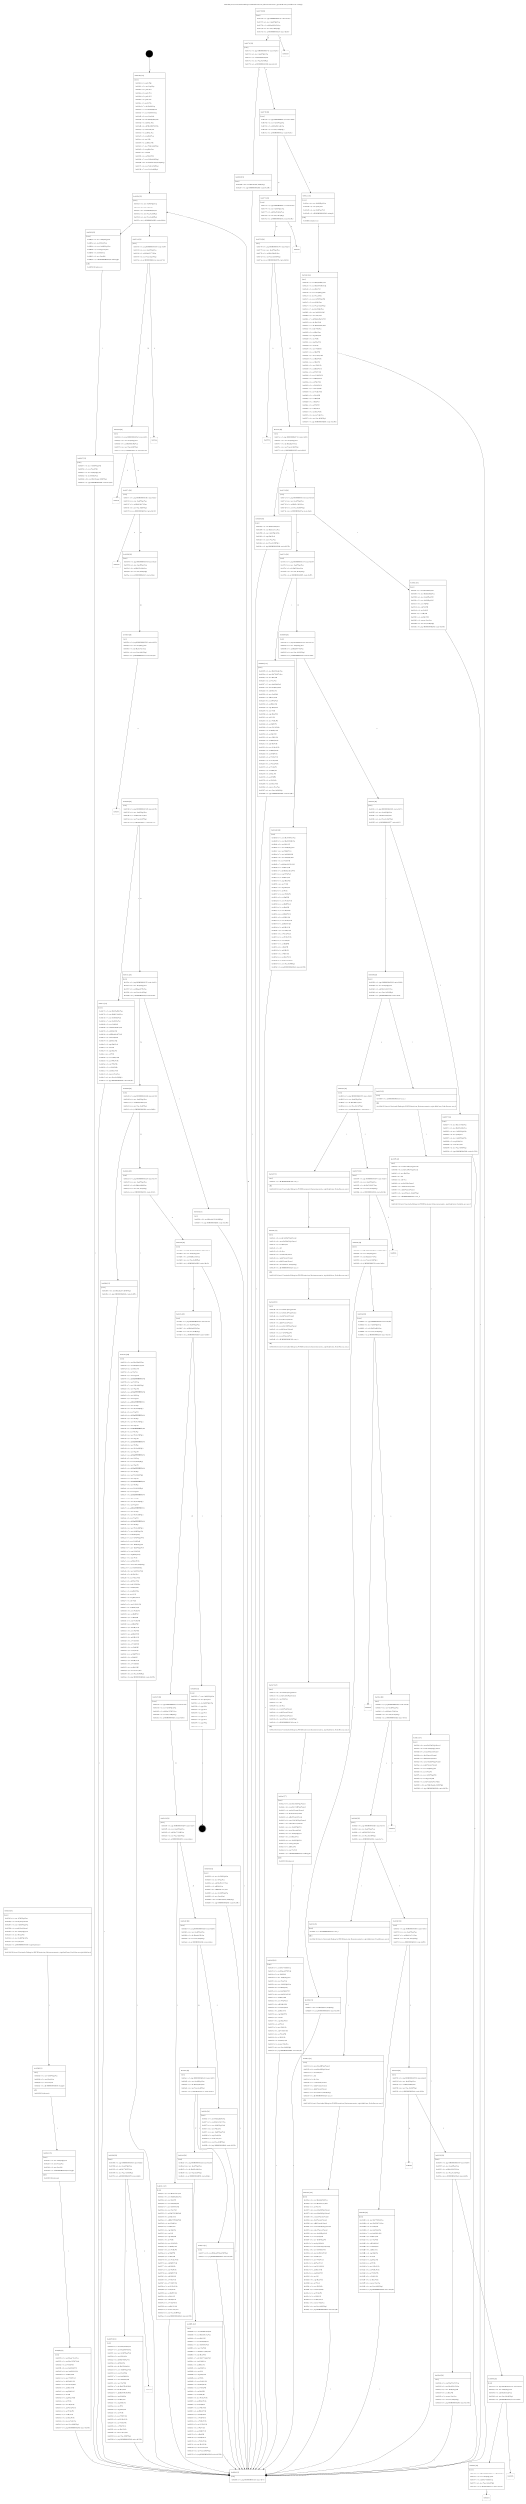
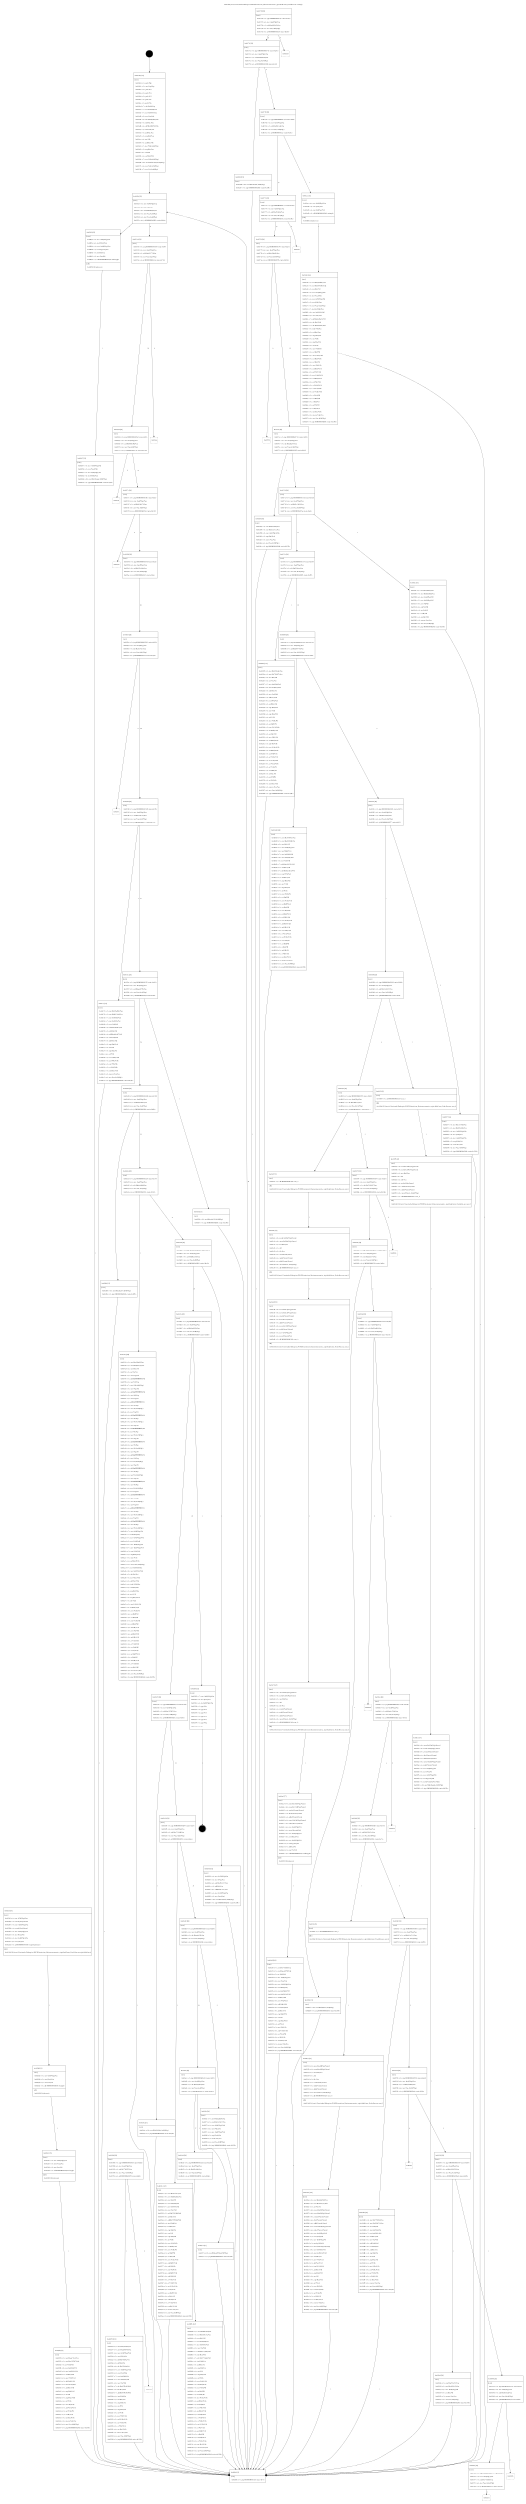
none -> (140, 728)
none -> (157, 2128)
